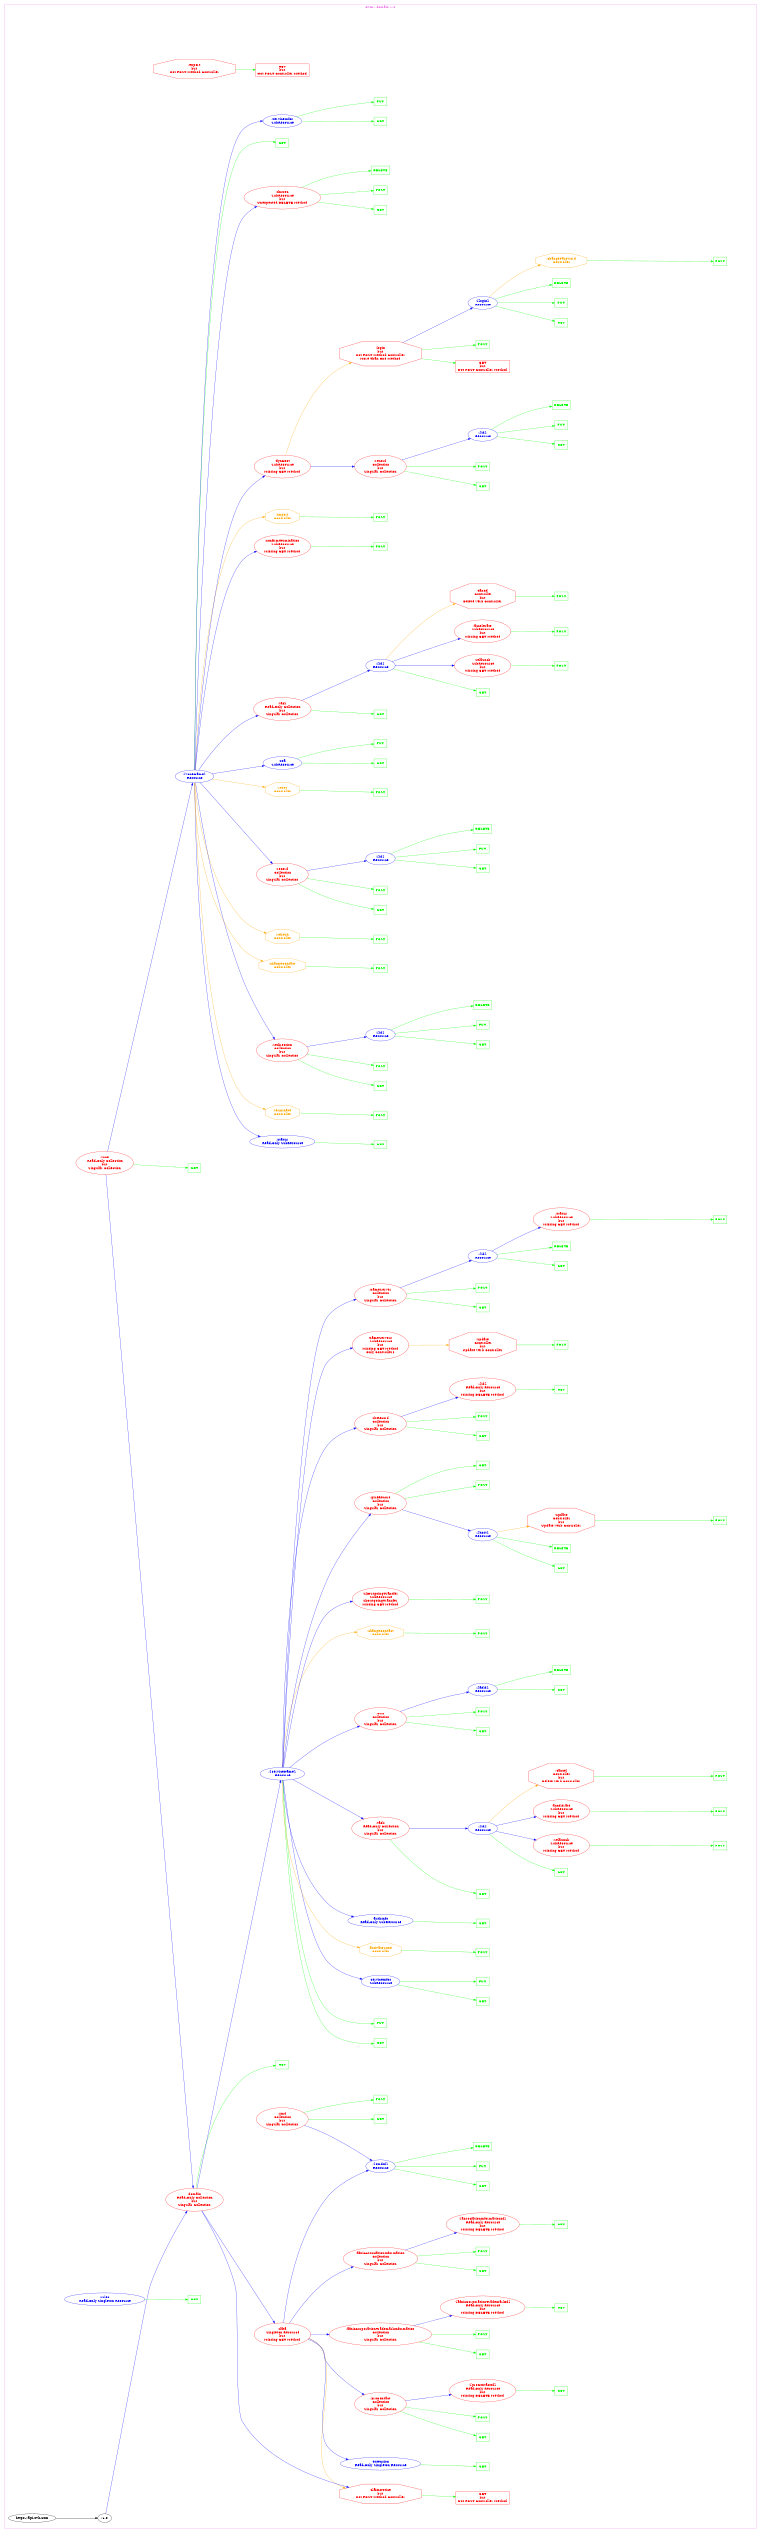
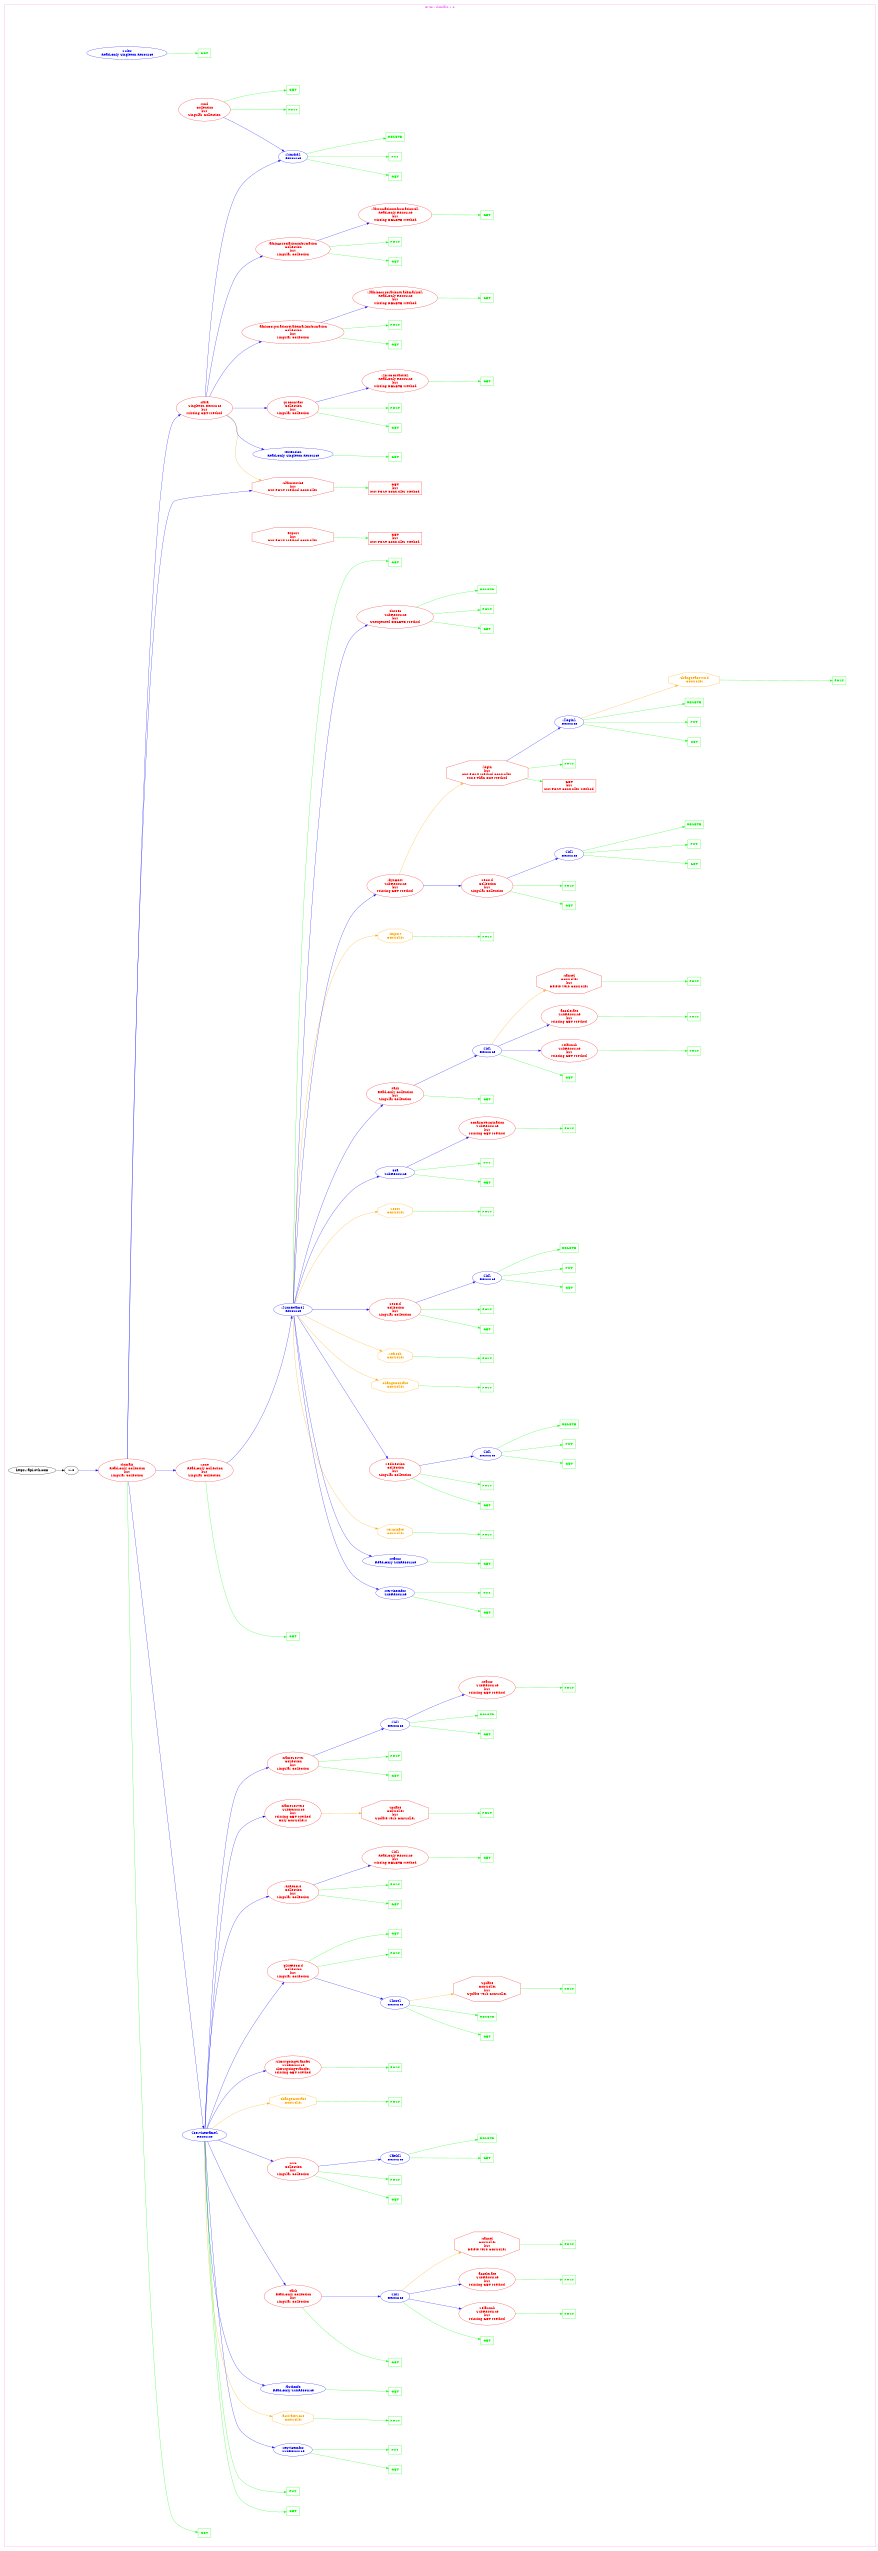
(211, 655) -> (436, 1153)
(149, 1680) -> (164, 1470)
